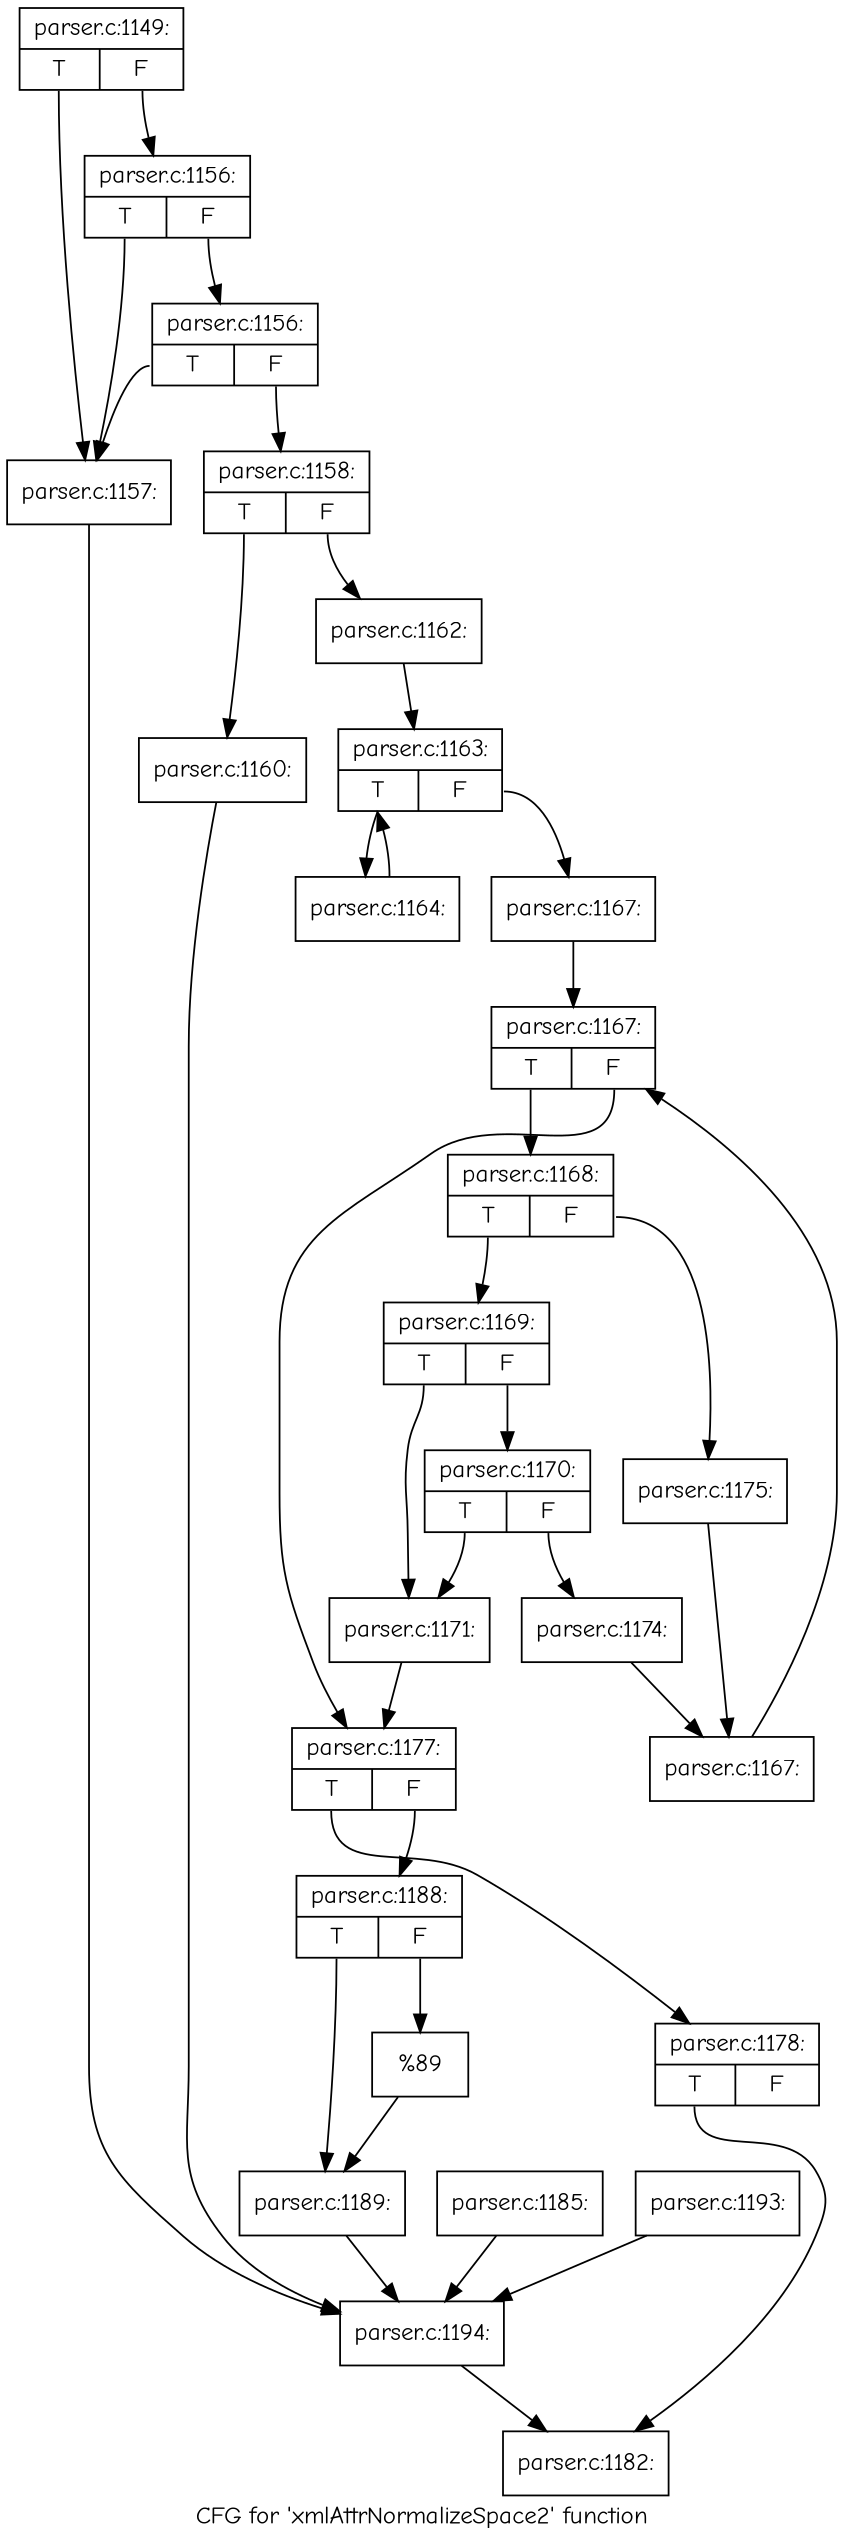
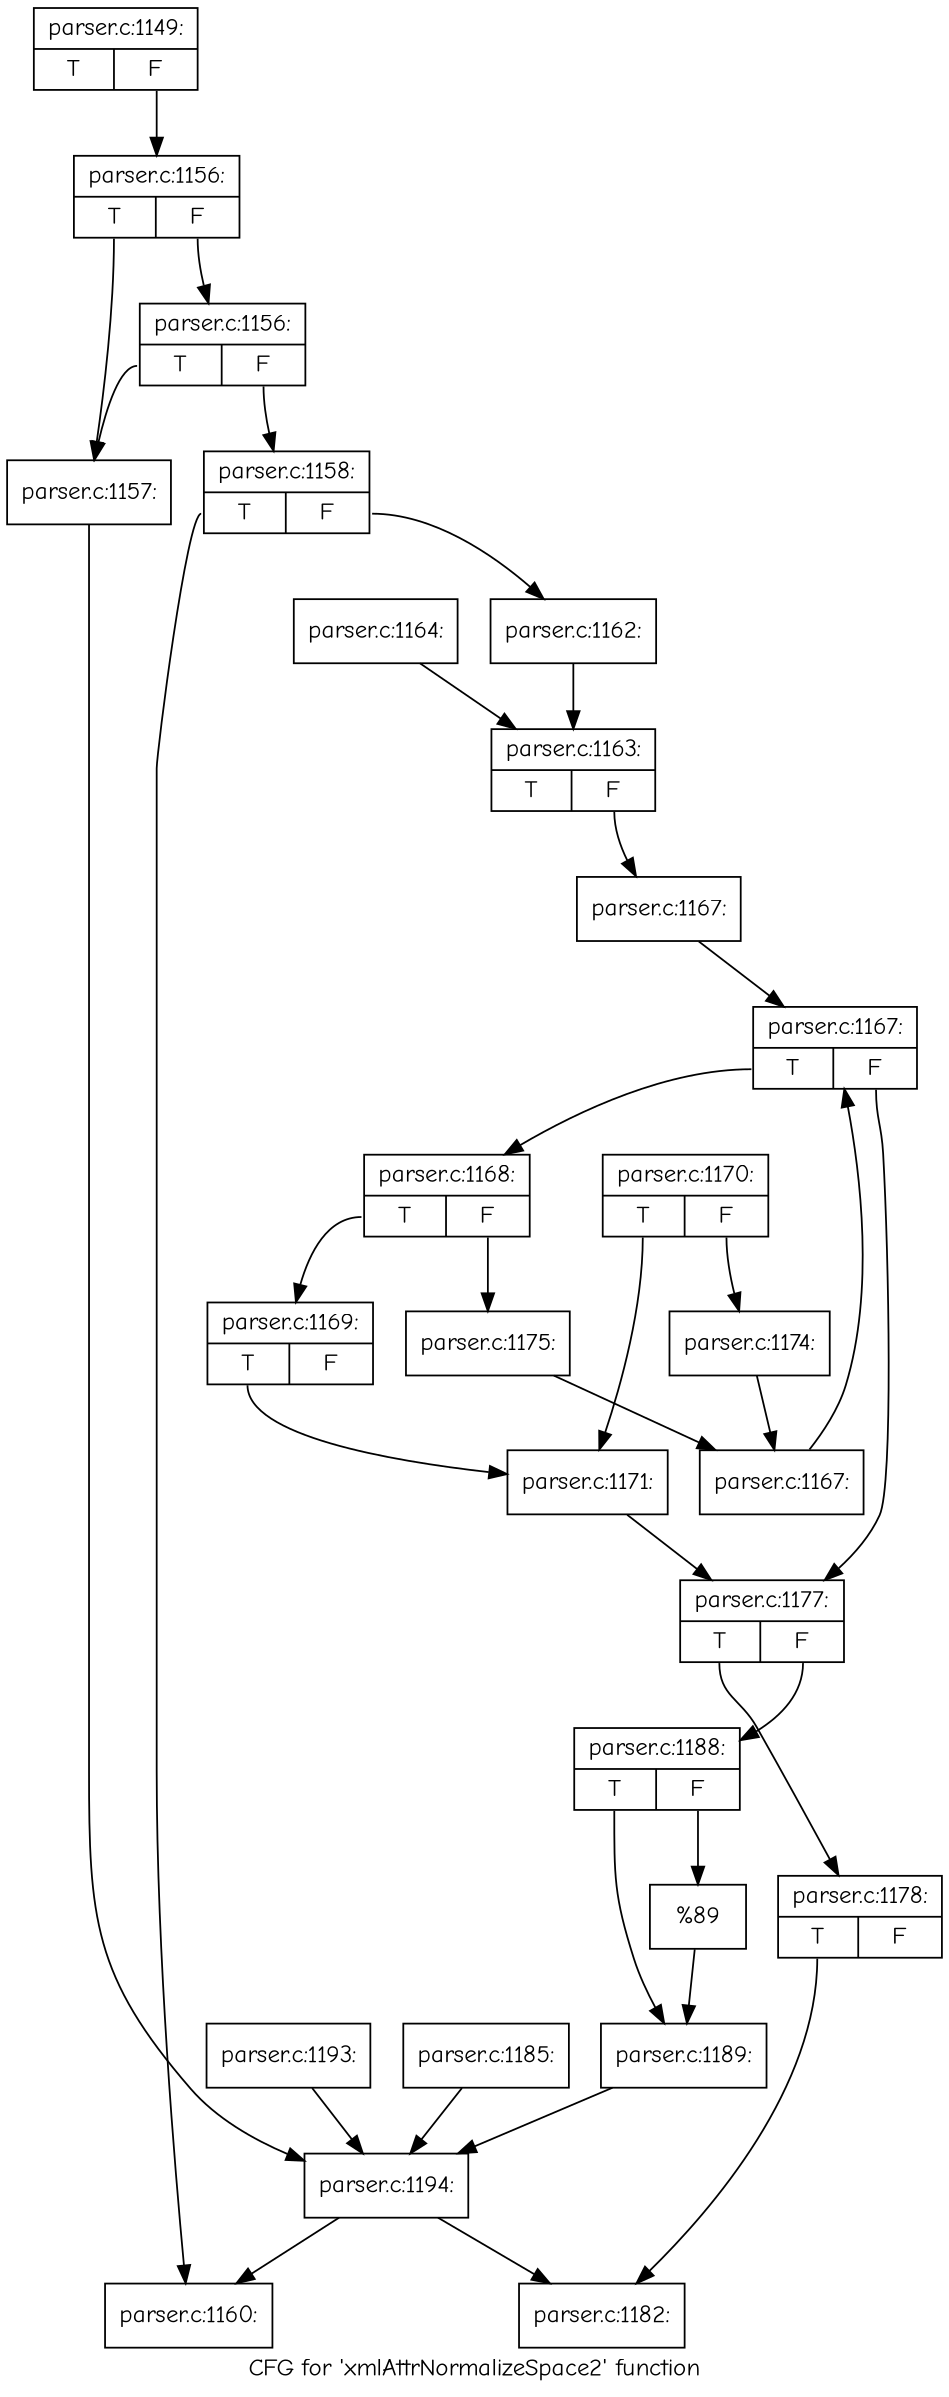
(66, 267) -> none
(371, 835) -> none
(507, 1408) -> none
(189, 1584) -> (295, 2246)
